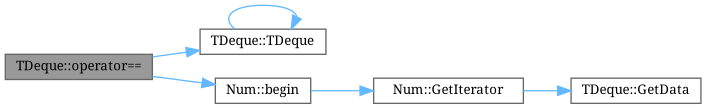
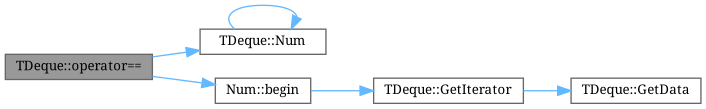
(263, 42) -> (263, 42)
(449, 91) -> (449, 91)
